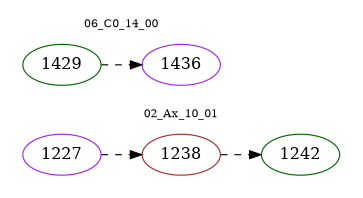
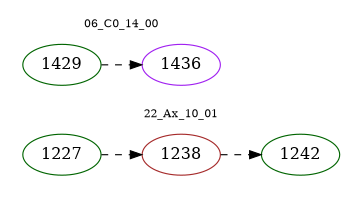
(181, 114) -> (181, 114)
(62, 155) -> (62, 155)
